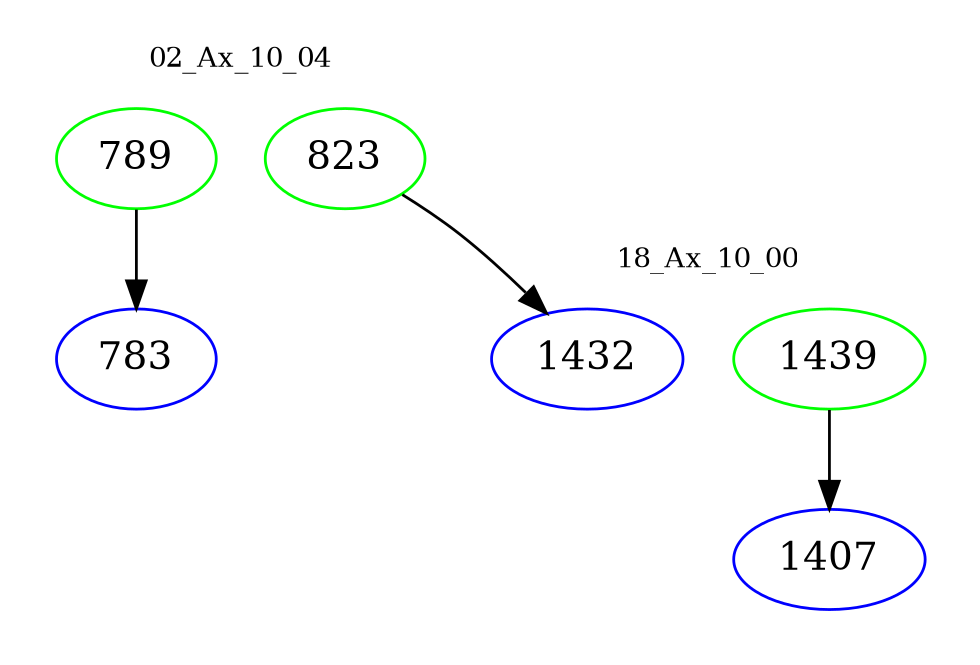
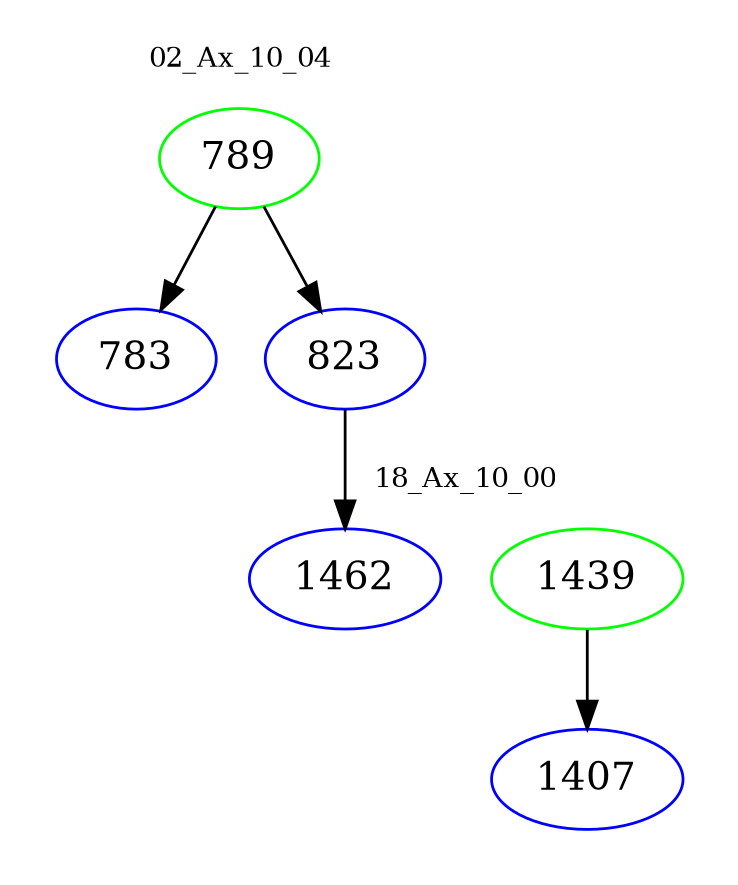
(345, 159) -> (345, 359)
none -> (285, 246)
(587, 359) -> (345, 579)
